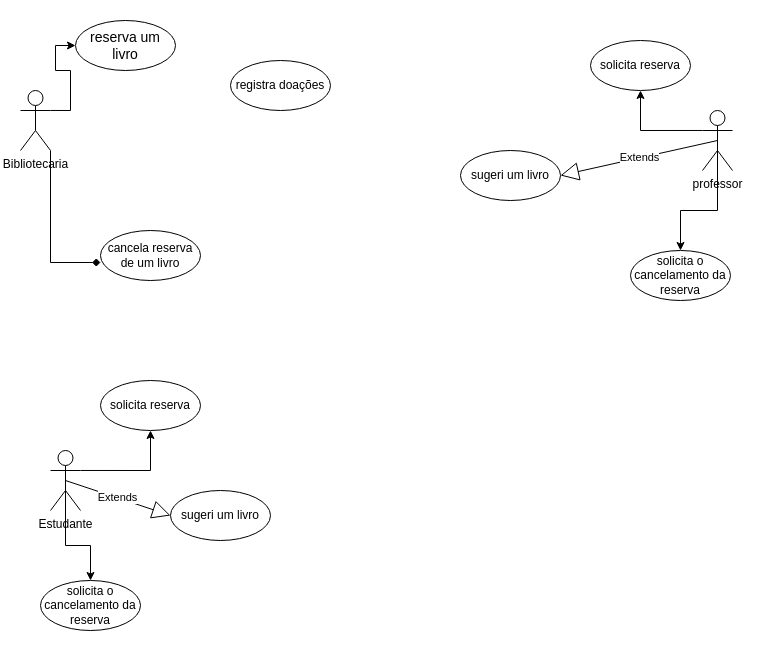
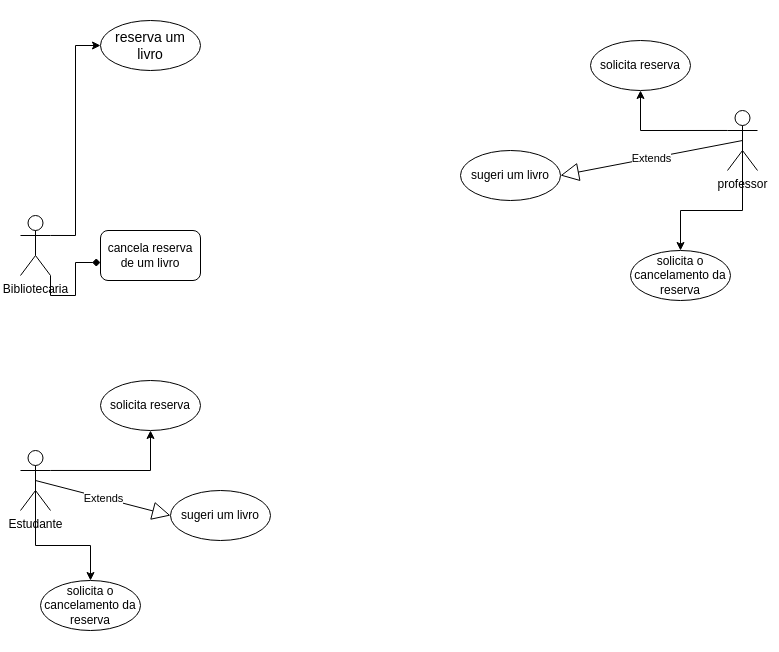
(126, 46) -> (151, 46)
(281, 86) -> none
(36, 121) -> (36, 246)
(718, 141) -> (743, 141)
(151, 256) -> (151, 256)
(66, 481) -> (36, 481)
